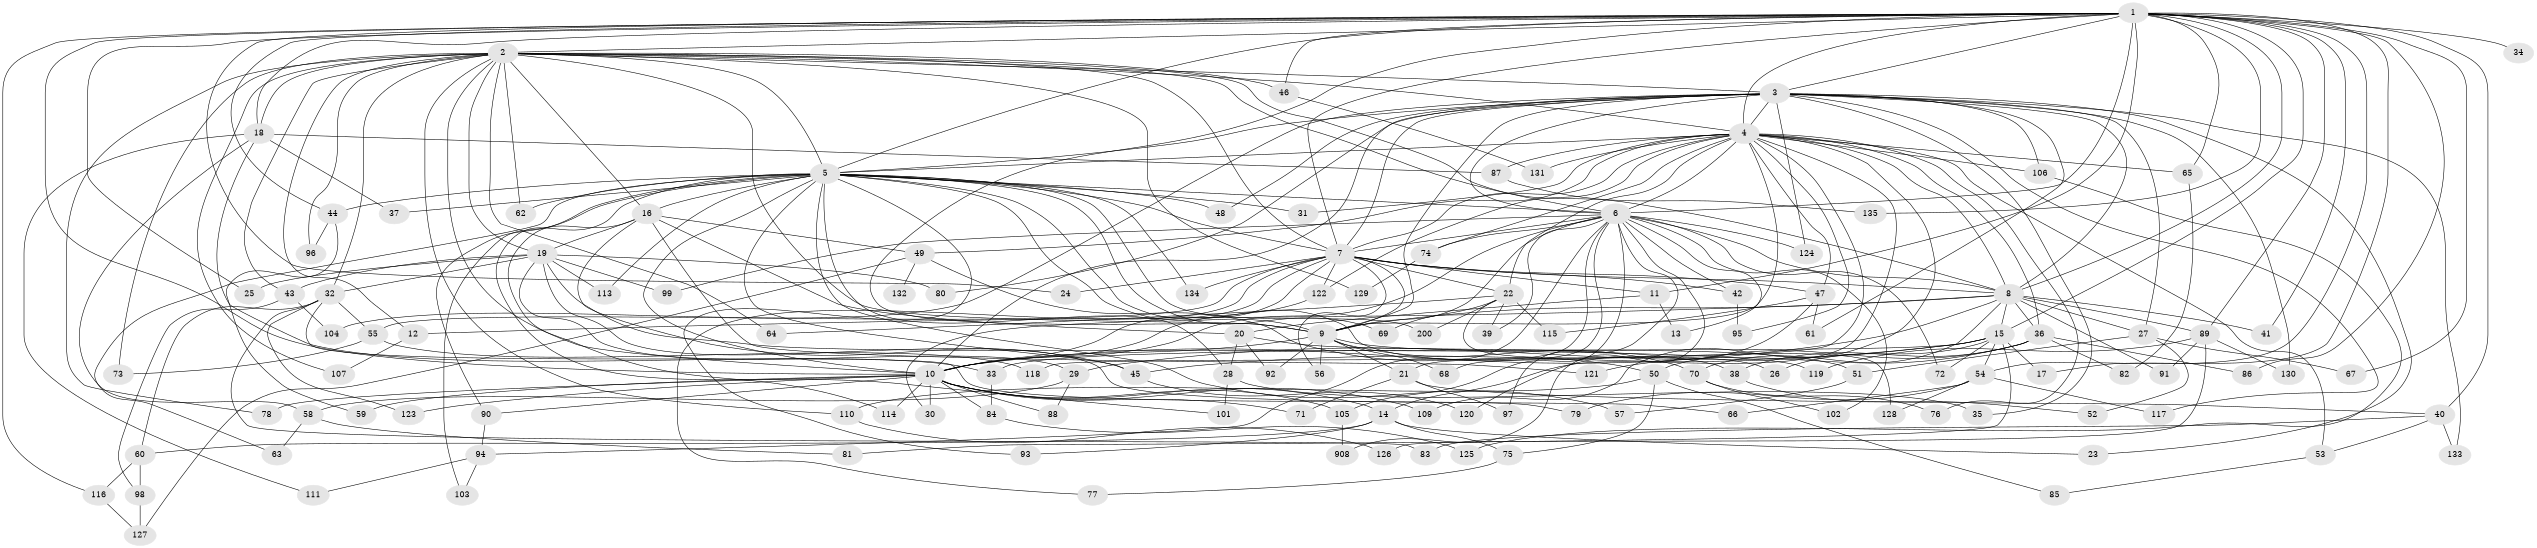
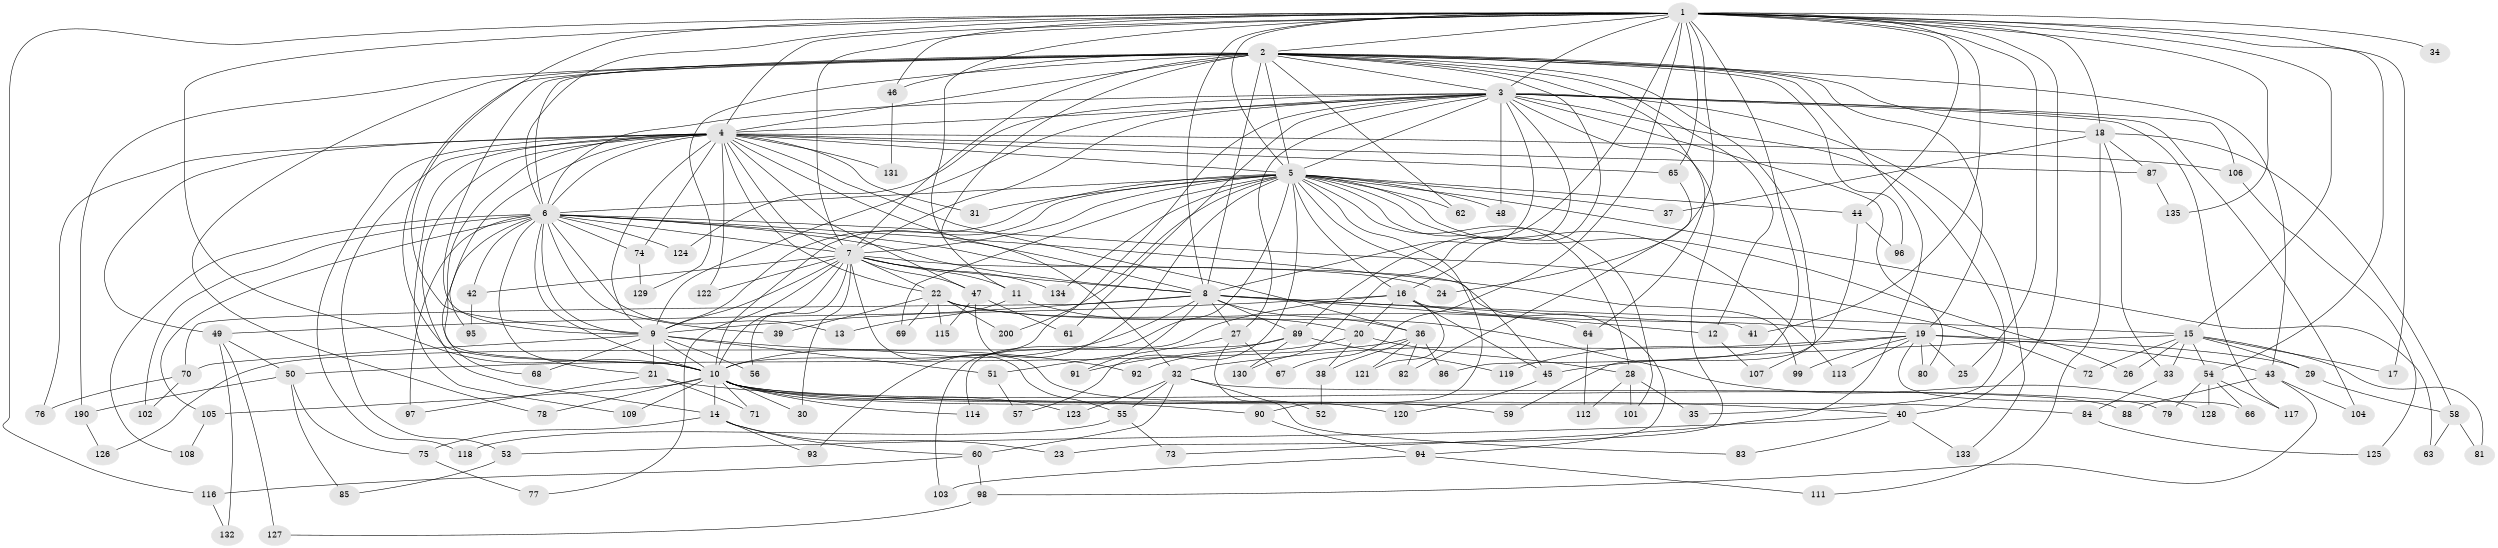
(1128, 345) -> (448, 275)
(1065, 393) -> (2197, 392)
(847, 415) -> (82, 415)
none -> (1584, 415)
(1342, 455) -> (187, 455)
(119, 515) -> (218, 515)
